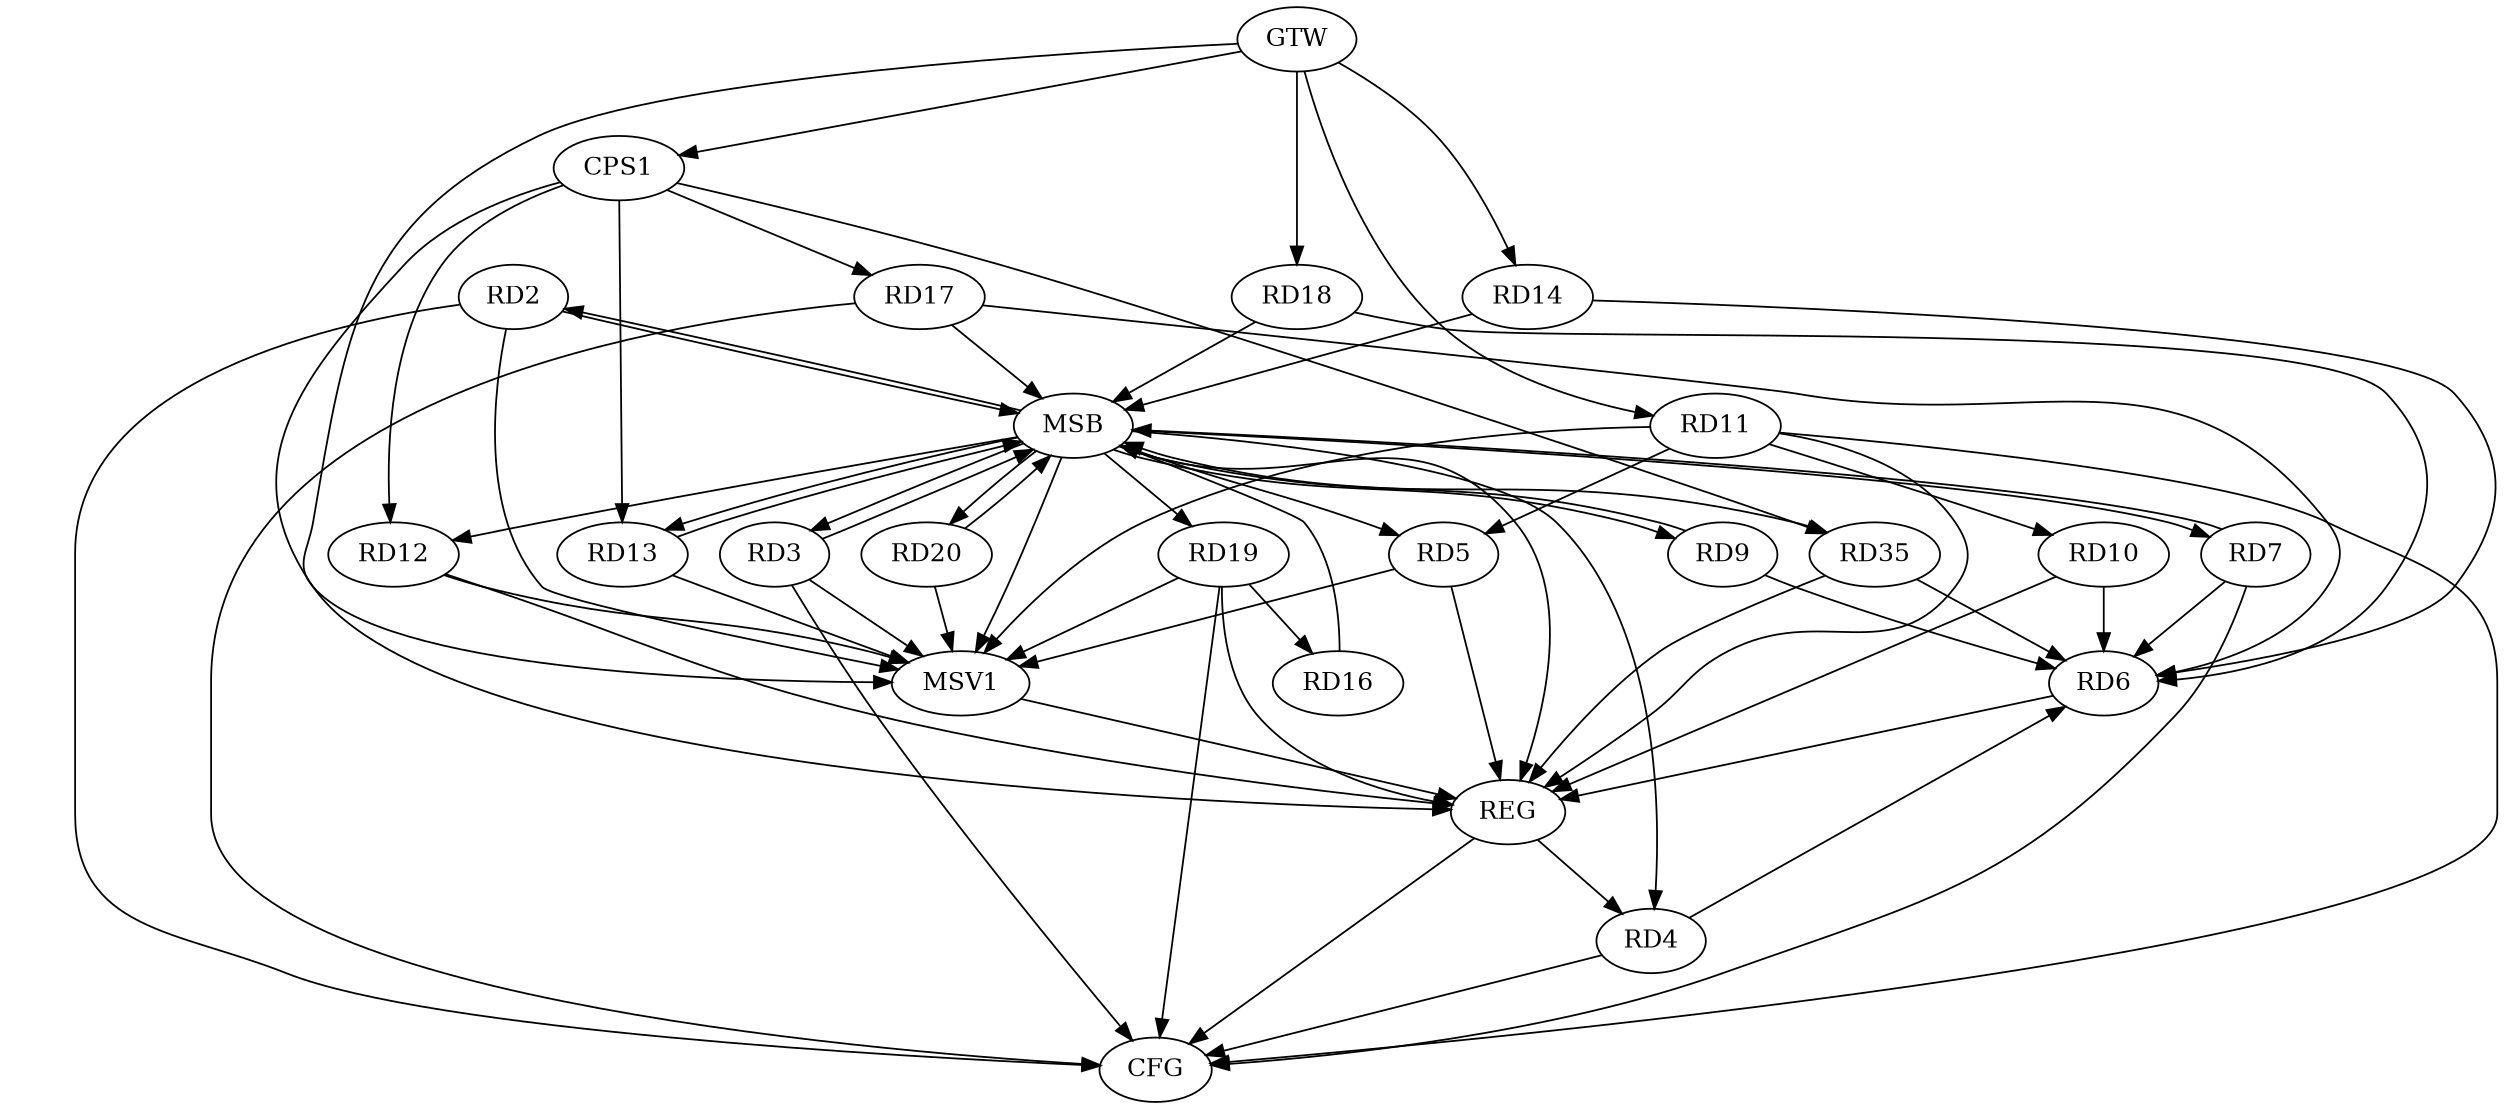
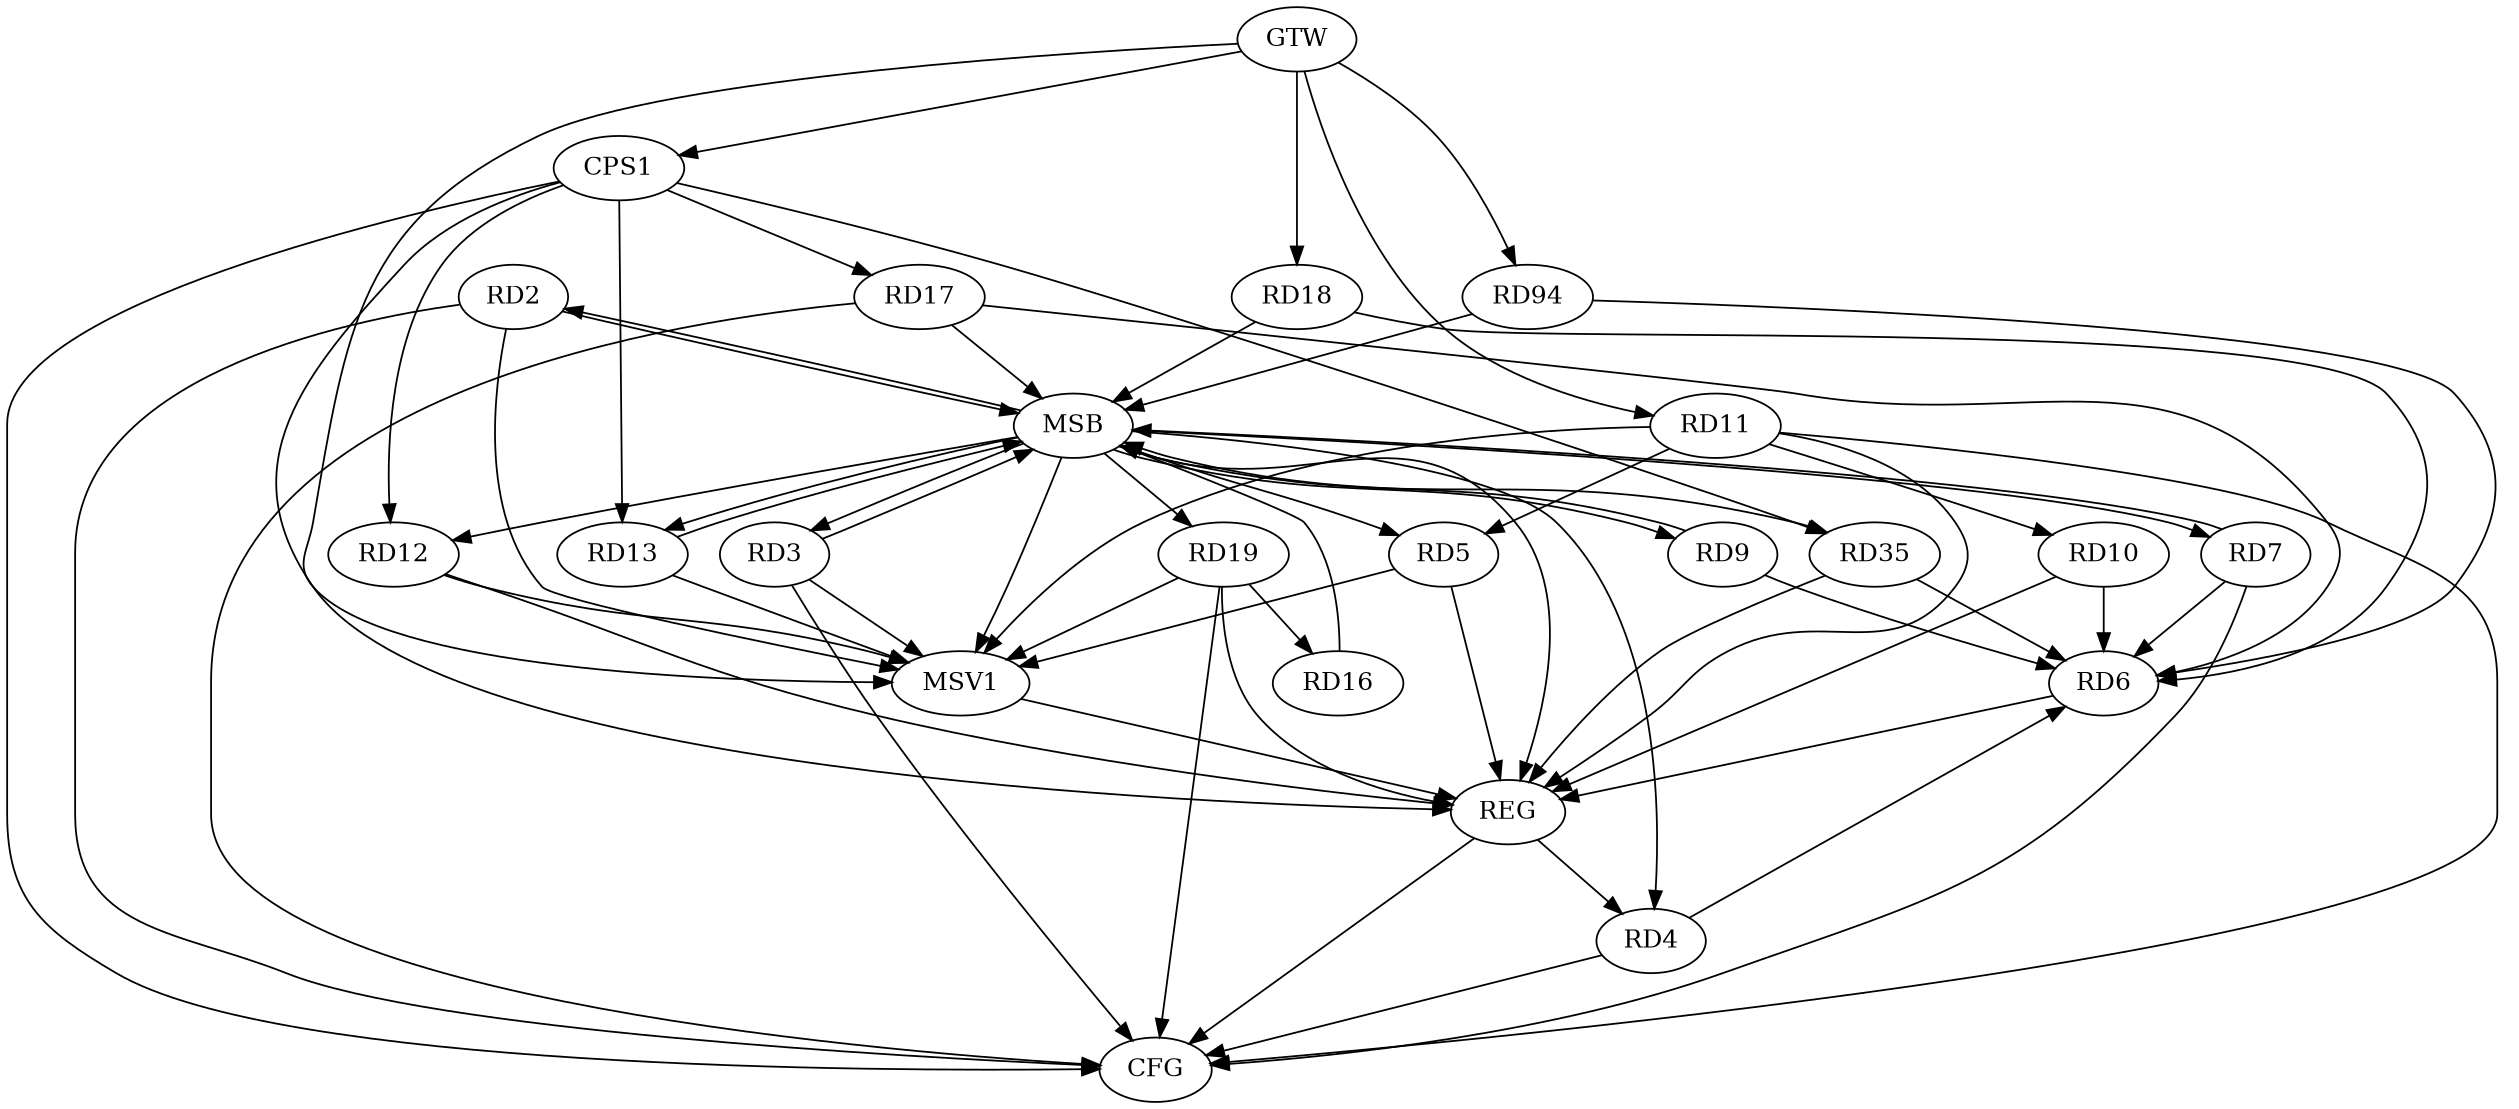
(1528, 297) -> (1528, 297)
(927, 555) -> none
none -> (25, 895)
